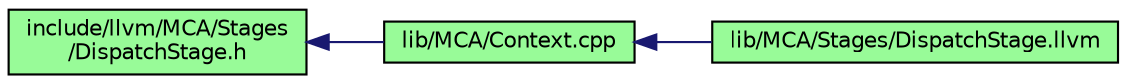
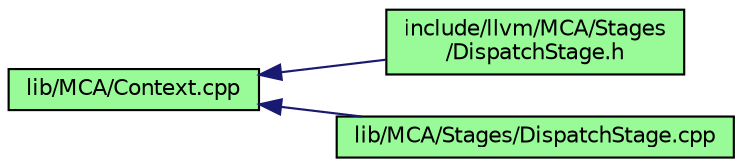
(356, 42) -> (334, 66)
(915, 42) -> (535, 137)
